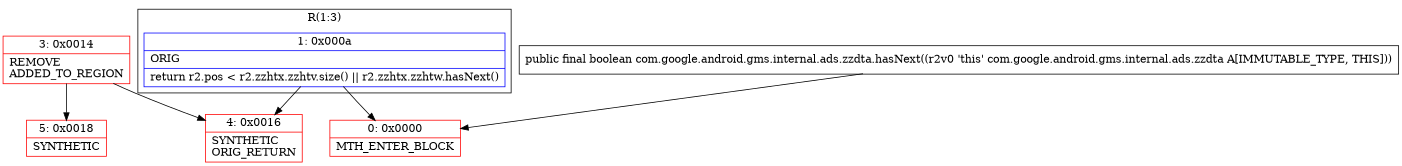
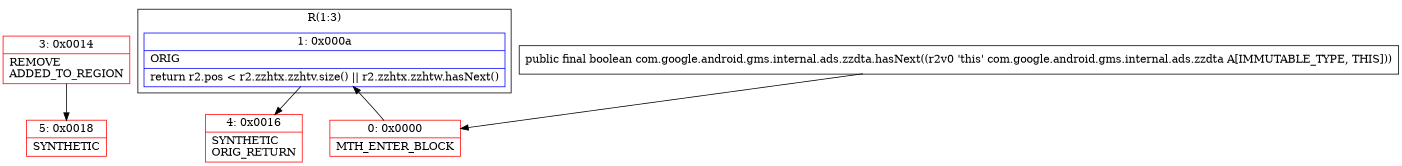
(155, 101) -> none
(356, 101) -> (371, 106)
